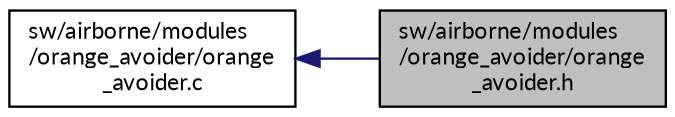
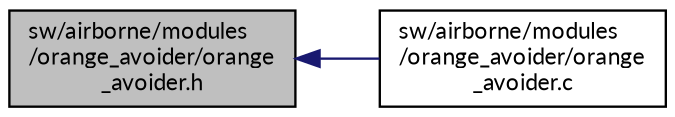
(350, 59) -> (350, 59)
